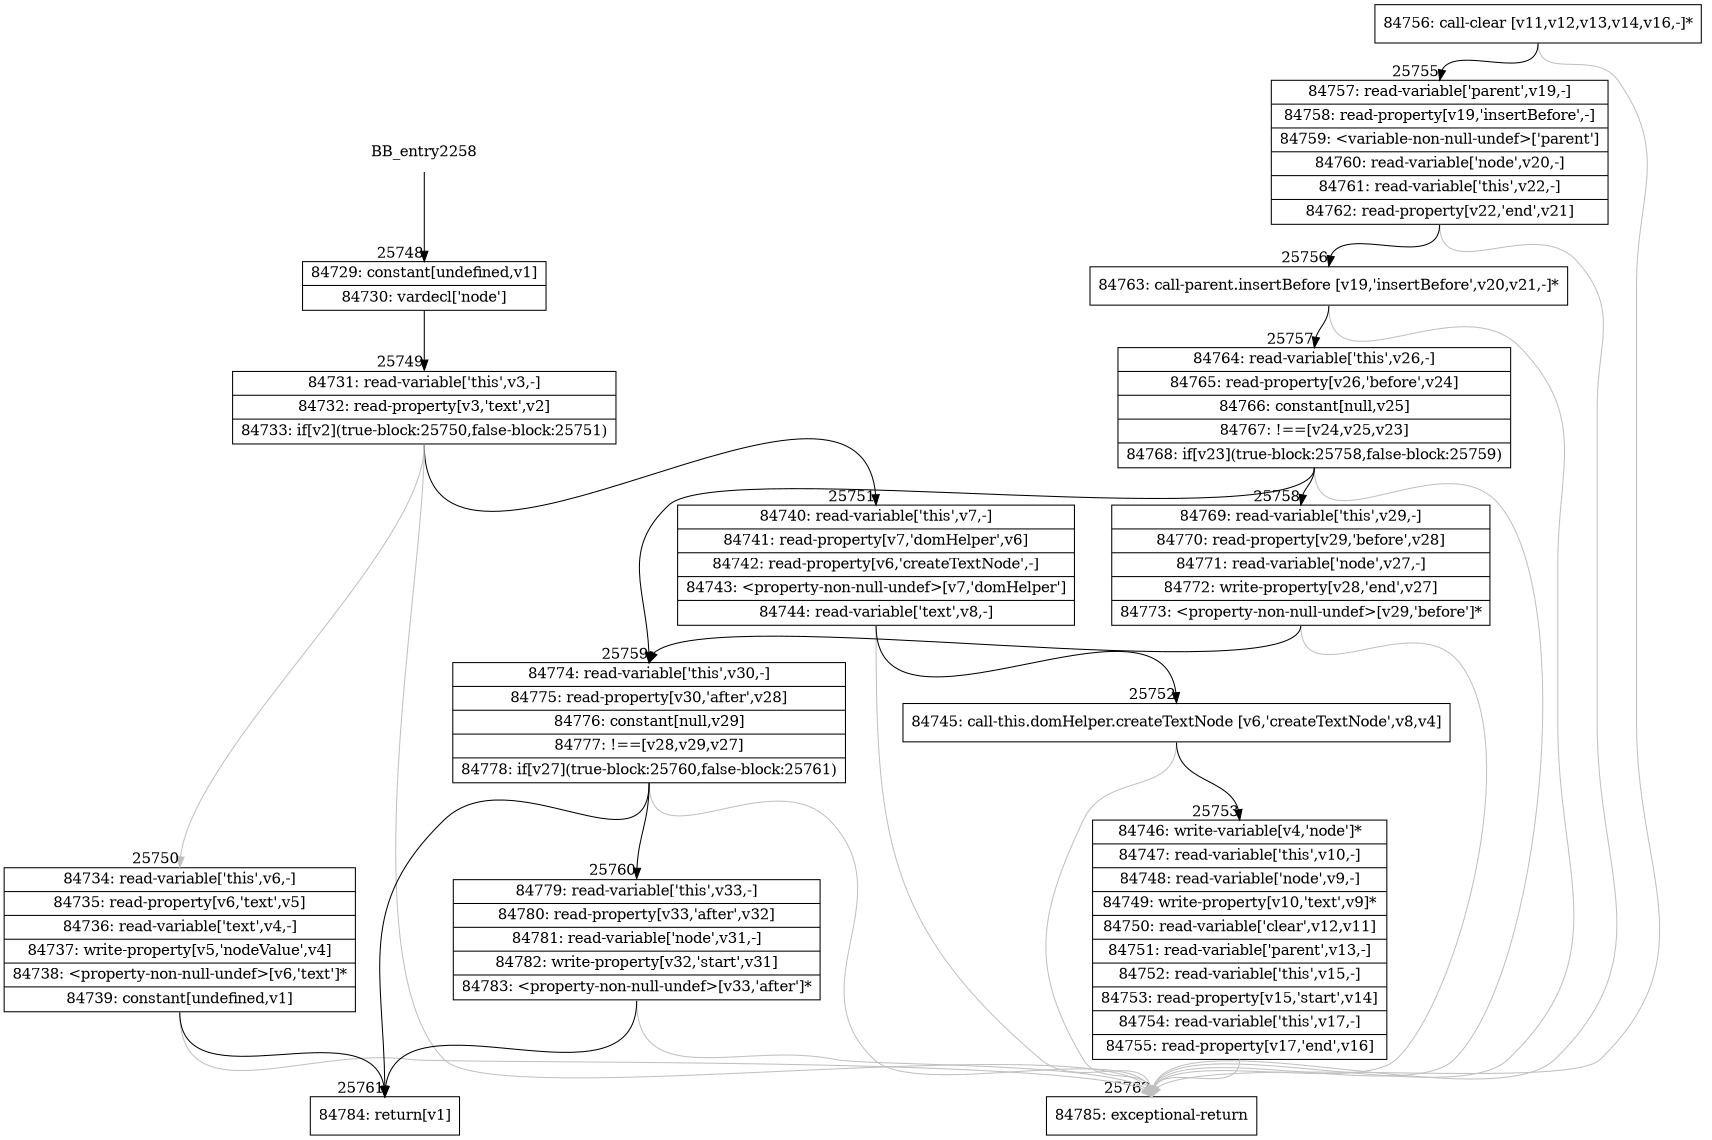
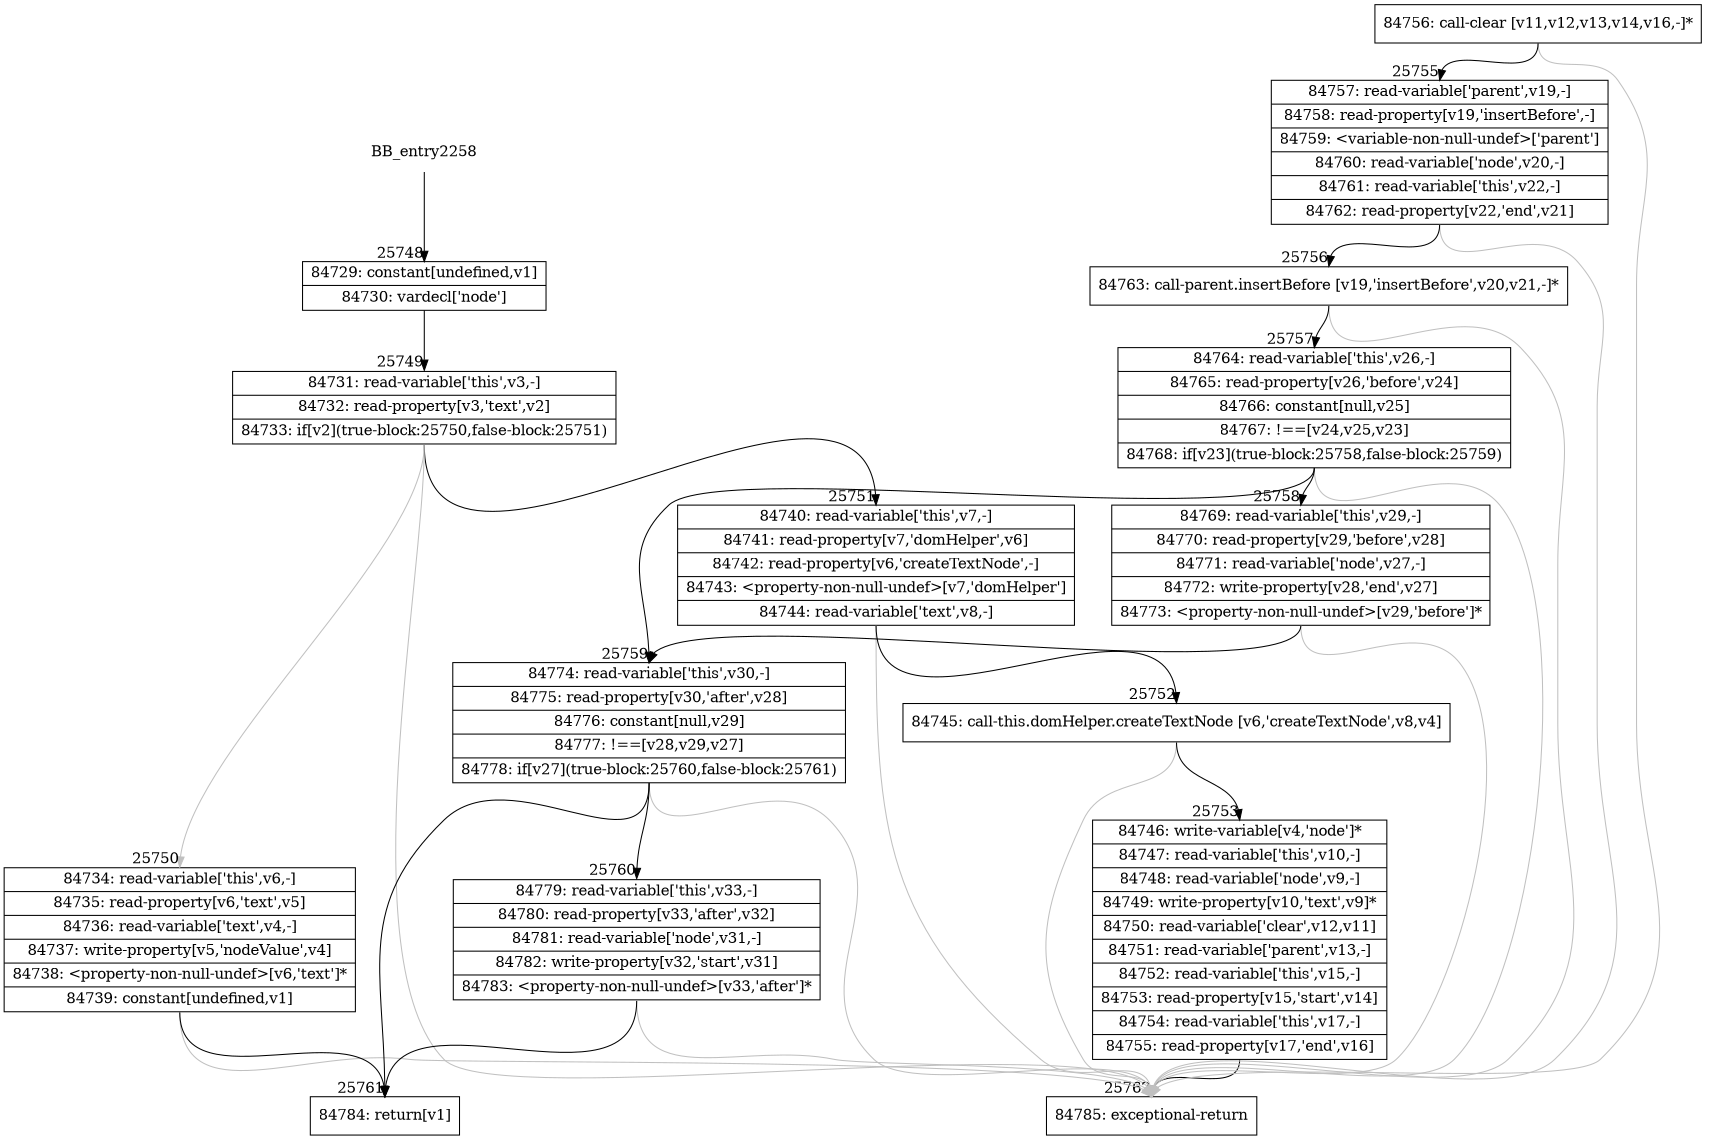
(1201, 1078) -> (1201, 1078)
